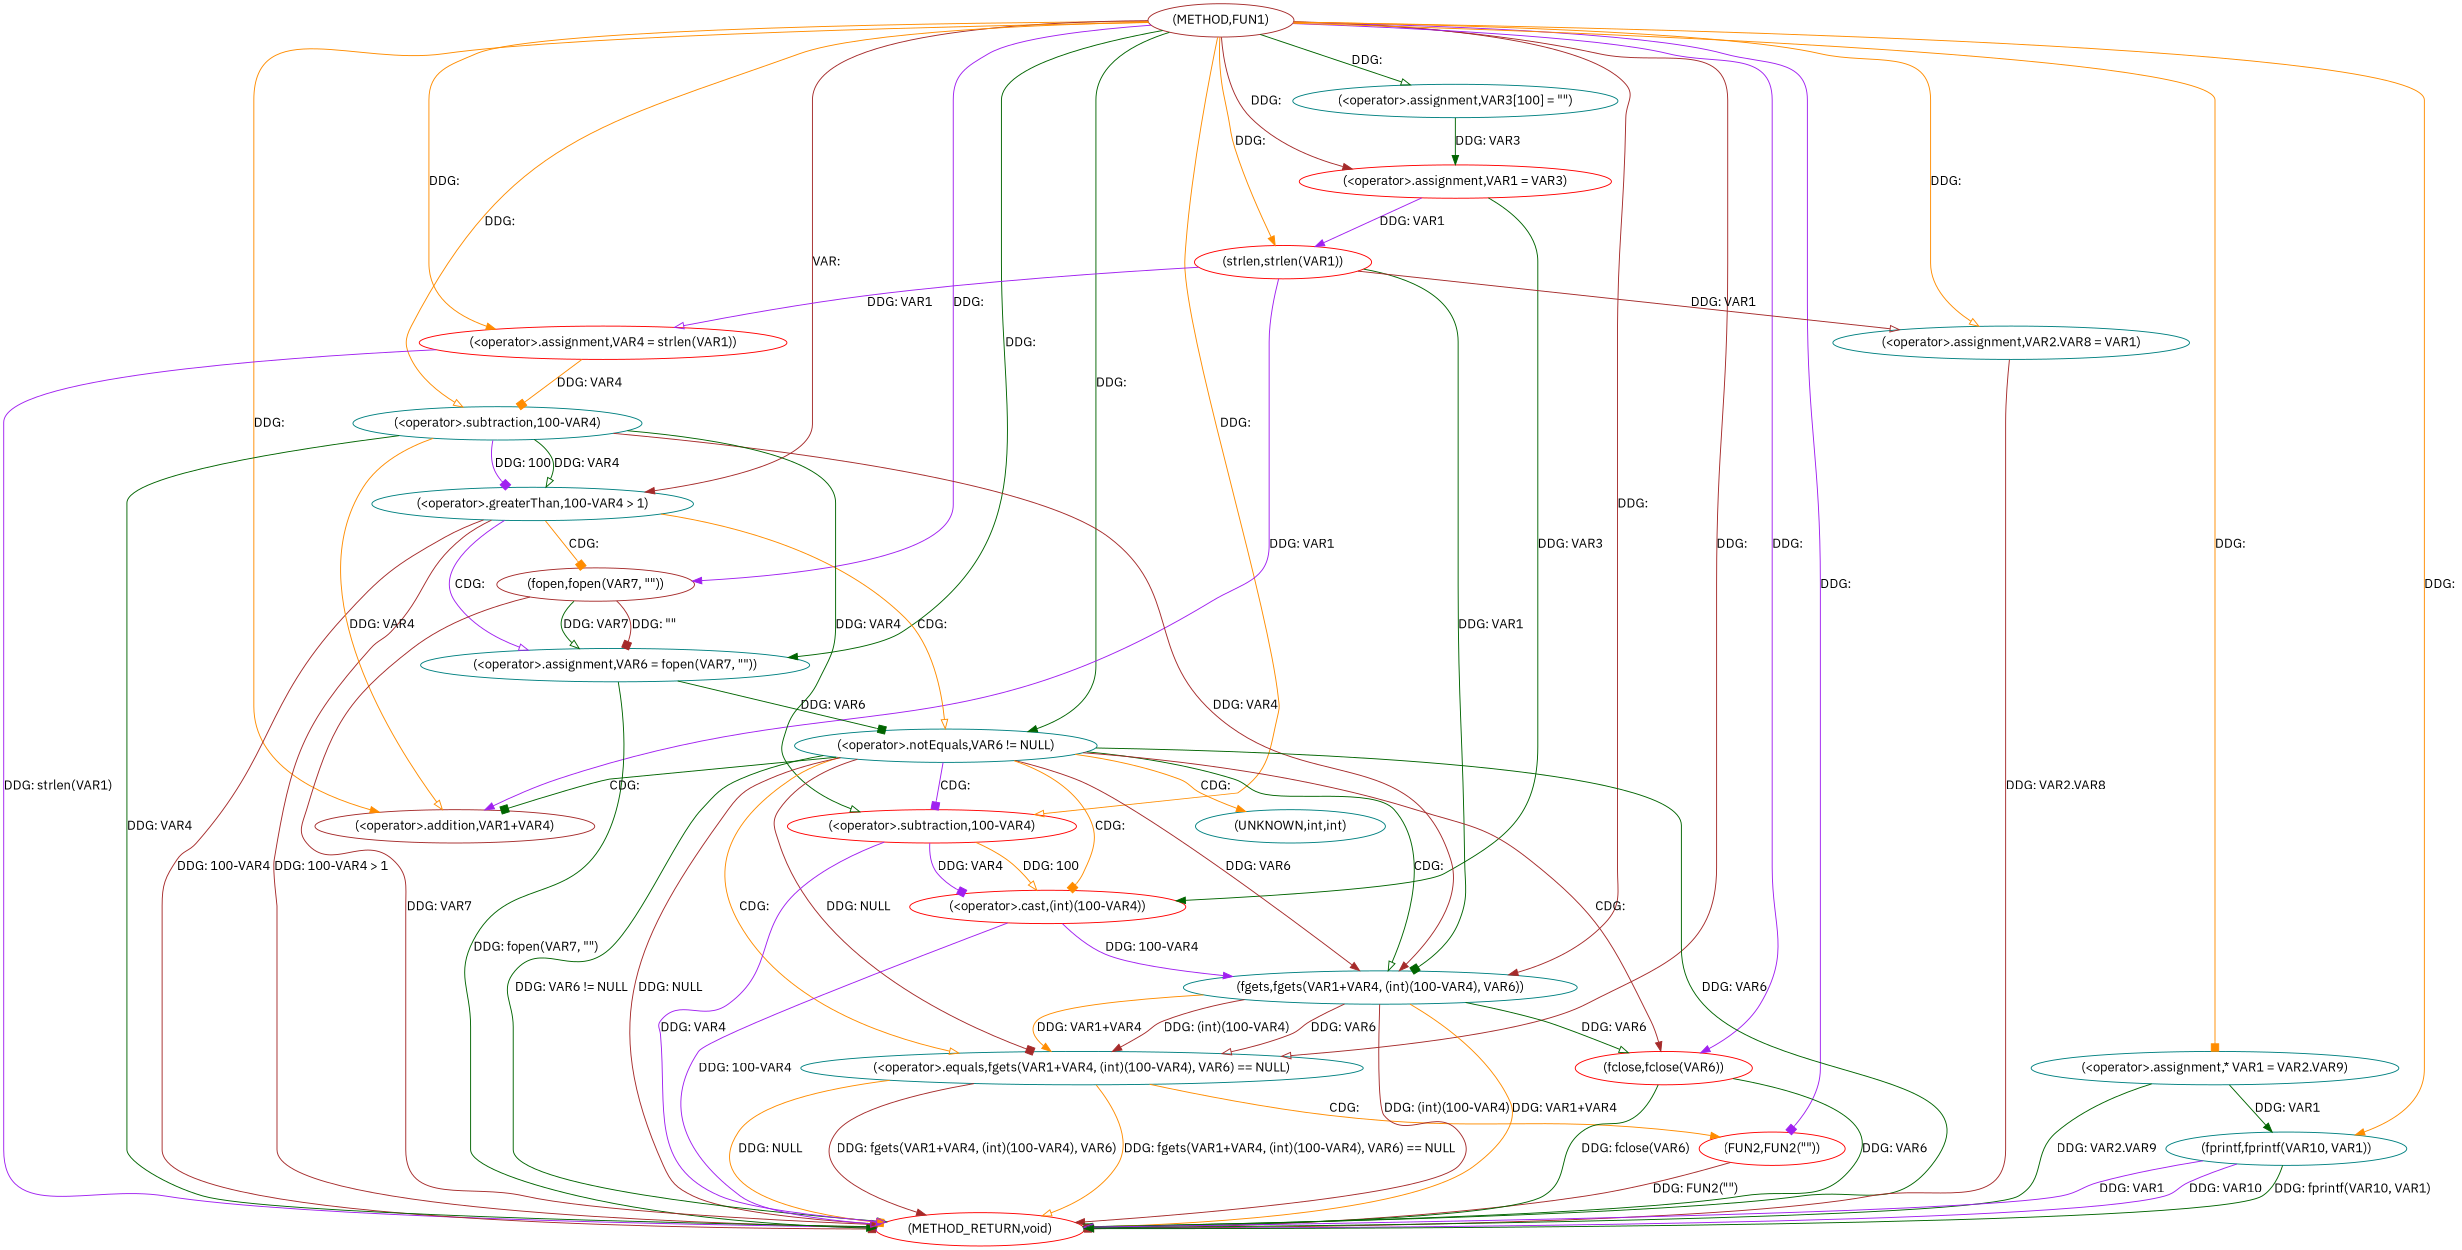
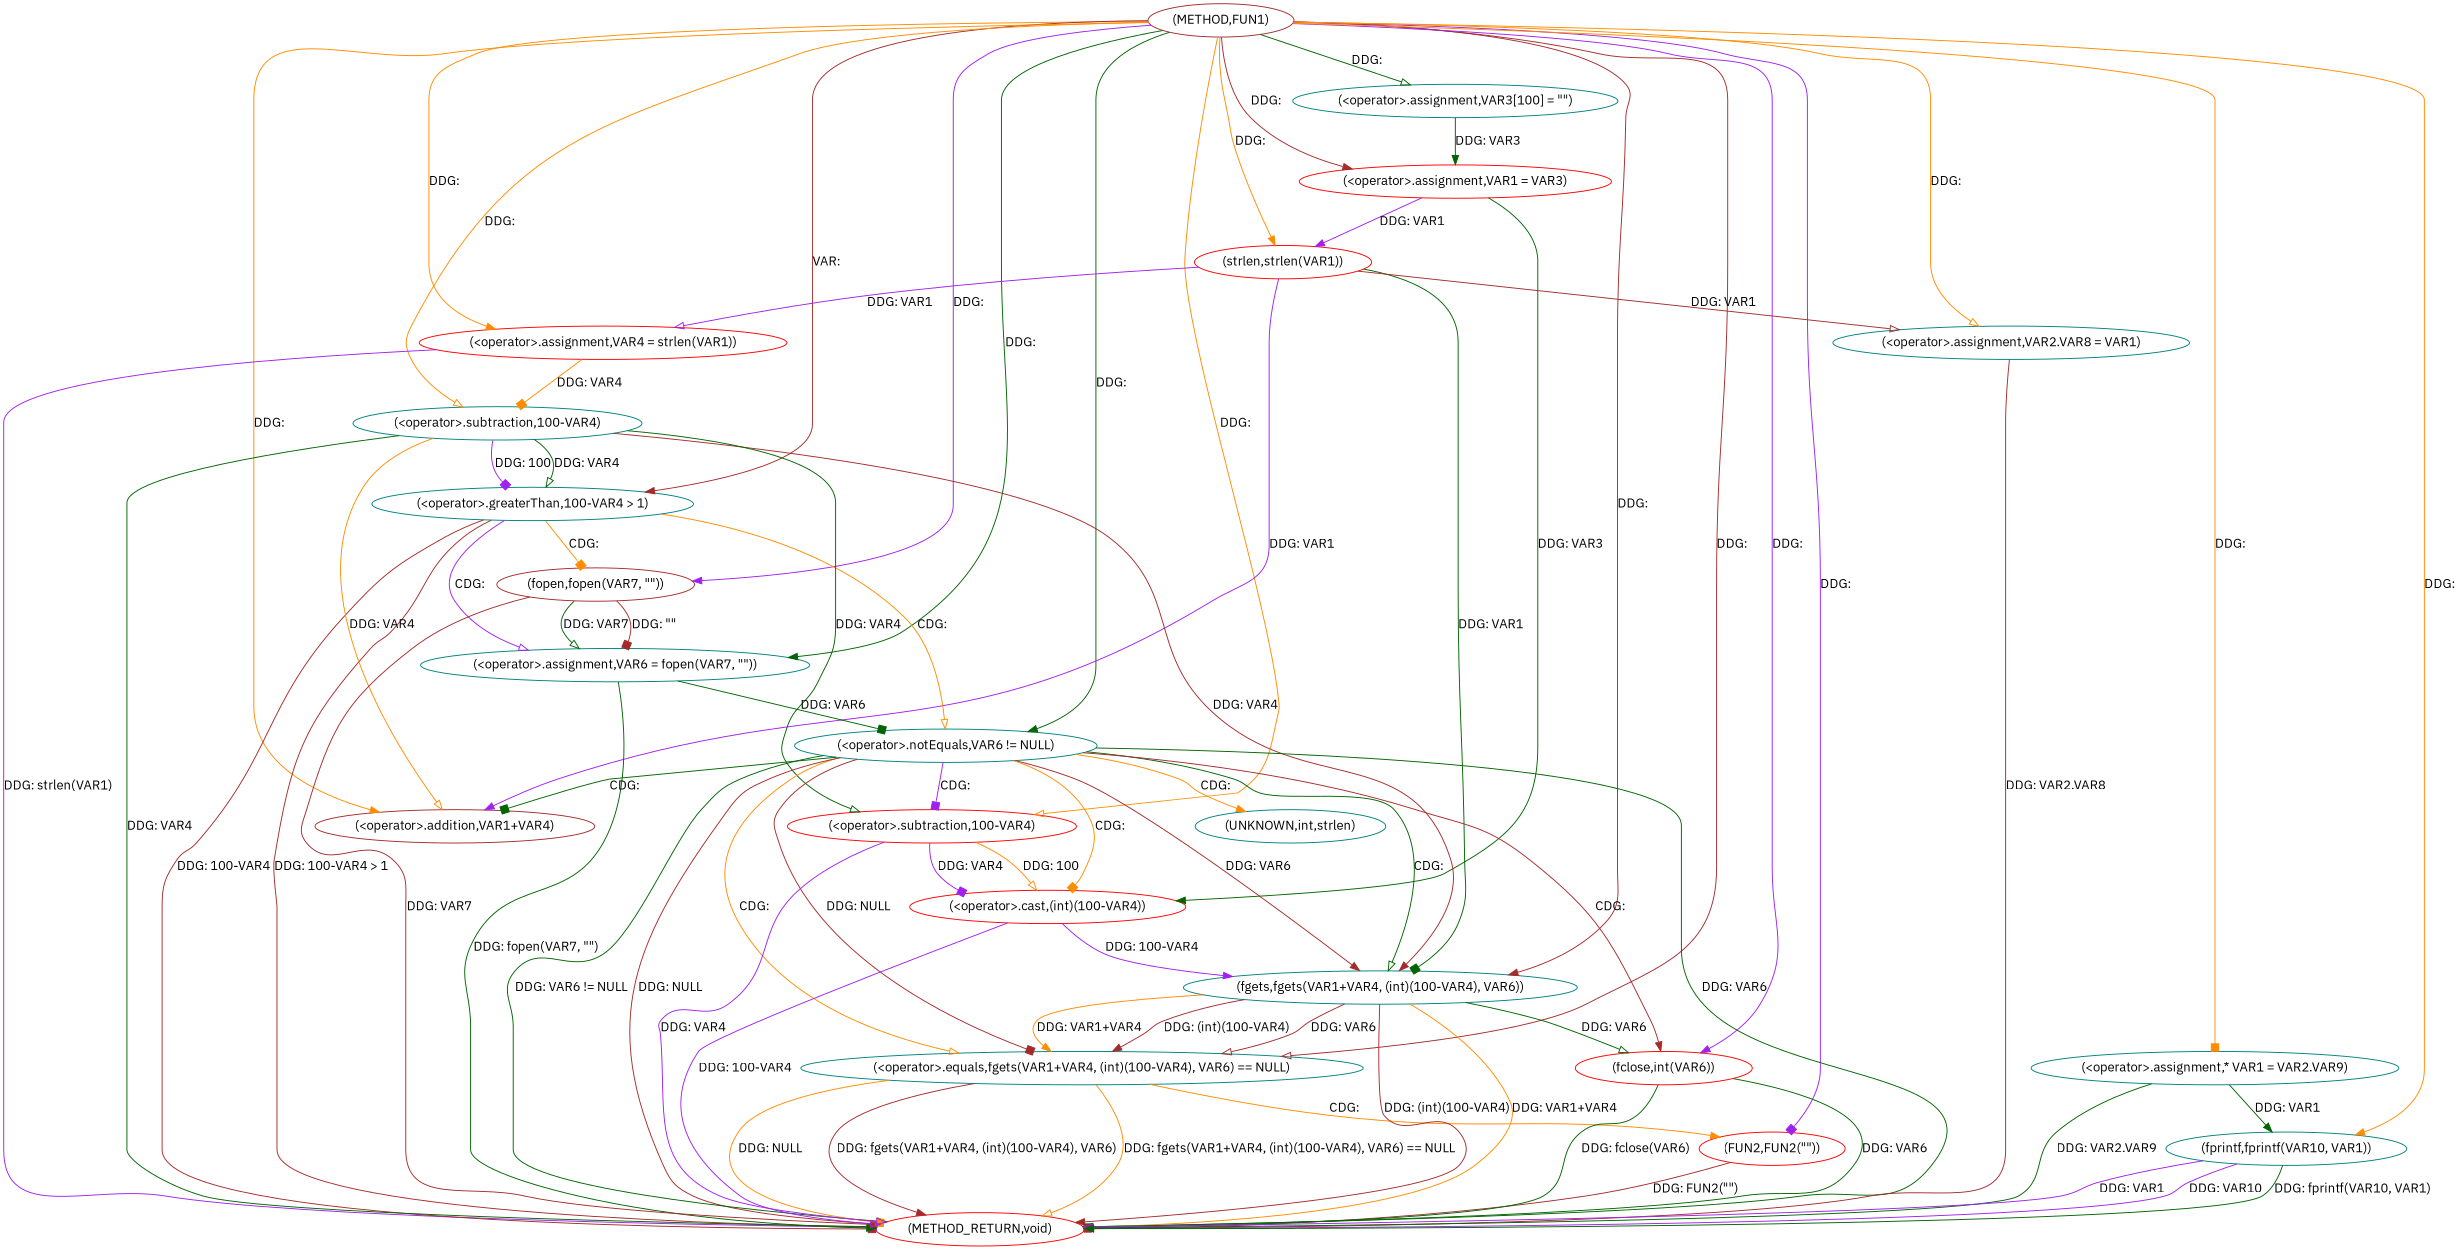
(1290, 826) -> (1290, 826)
(1664, 1068) -> (1664, 1068)
